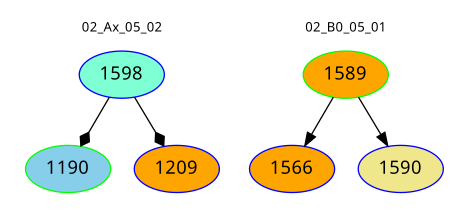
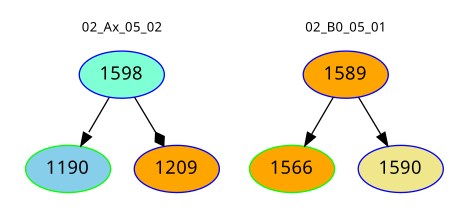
(346, 75) -> (346, 75)
(99, 115) -> (99, 115)
(292, 169) -> (292, 169)
